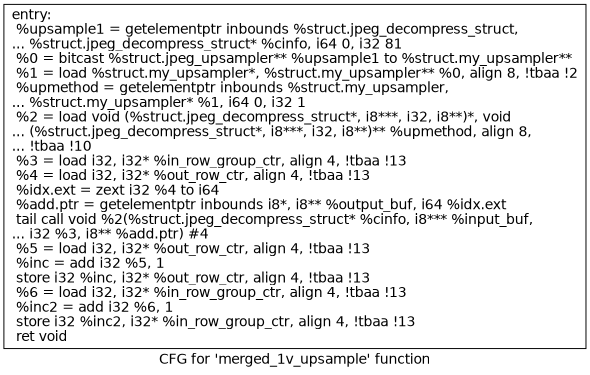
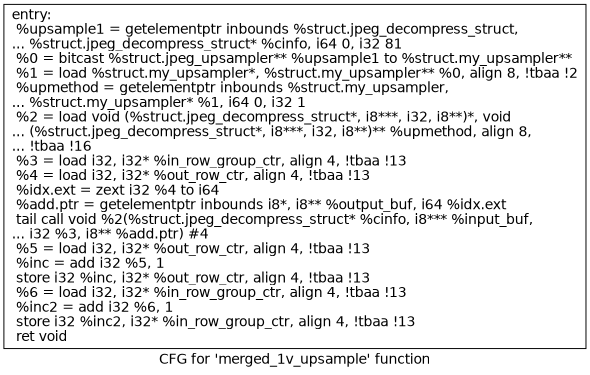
(52, 147) -> (52, 147)
